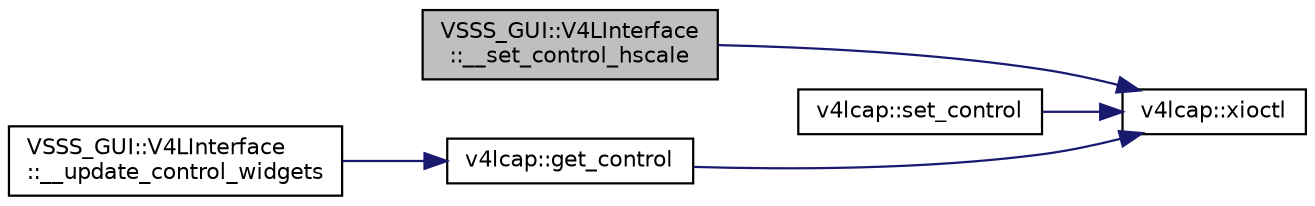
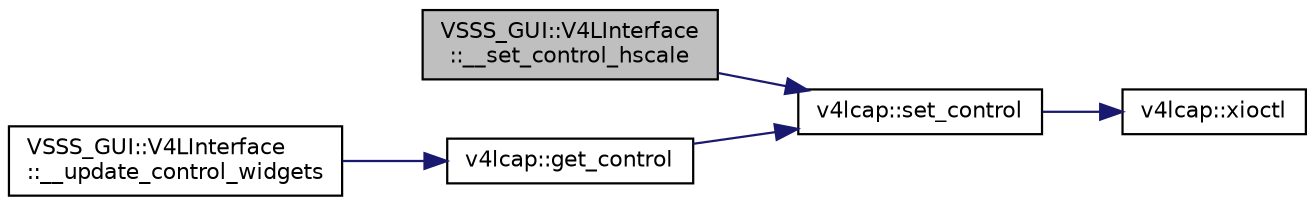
(919, 55) -> (752, 80)
(908, 166) -> (734, 138)
